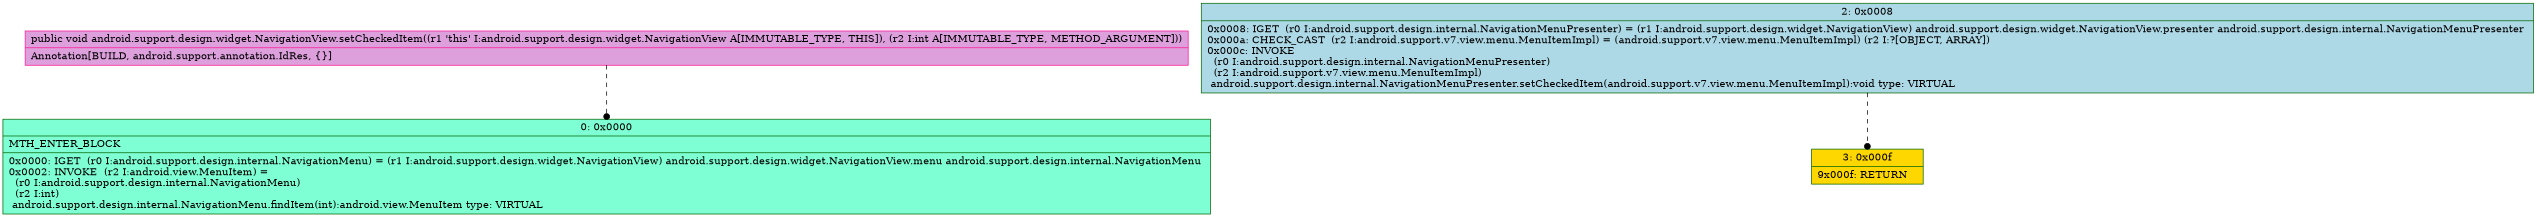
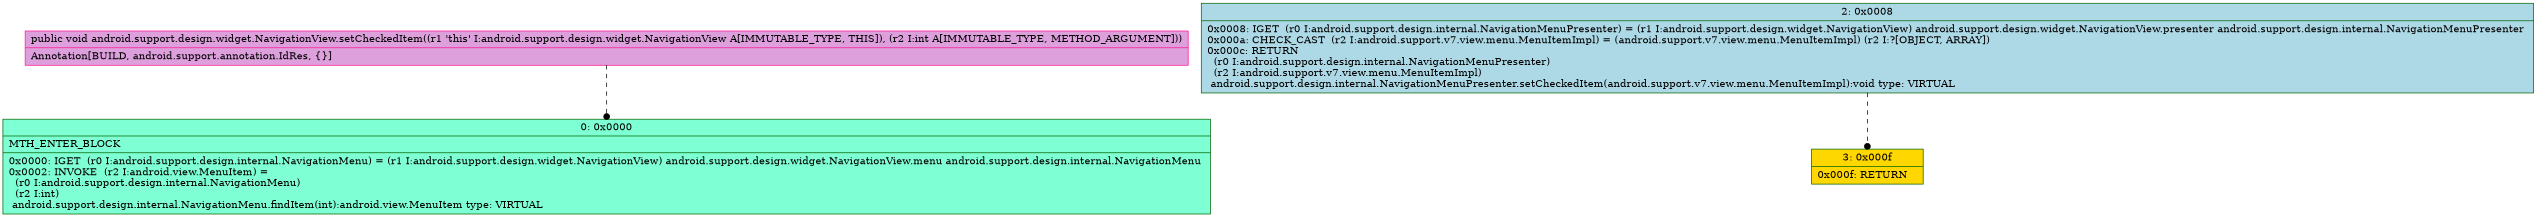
(1255, 51) -> (1256, 51)
(1867, 175) -> (1867, 175)
